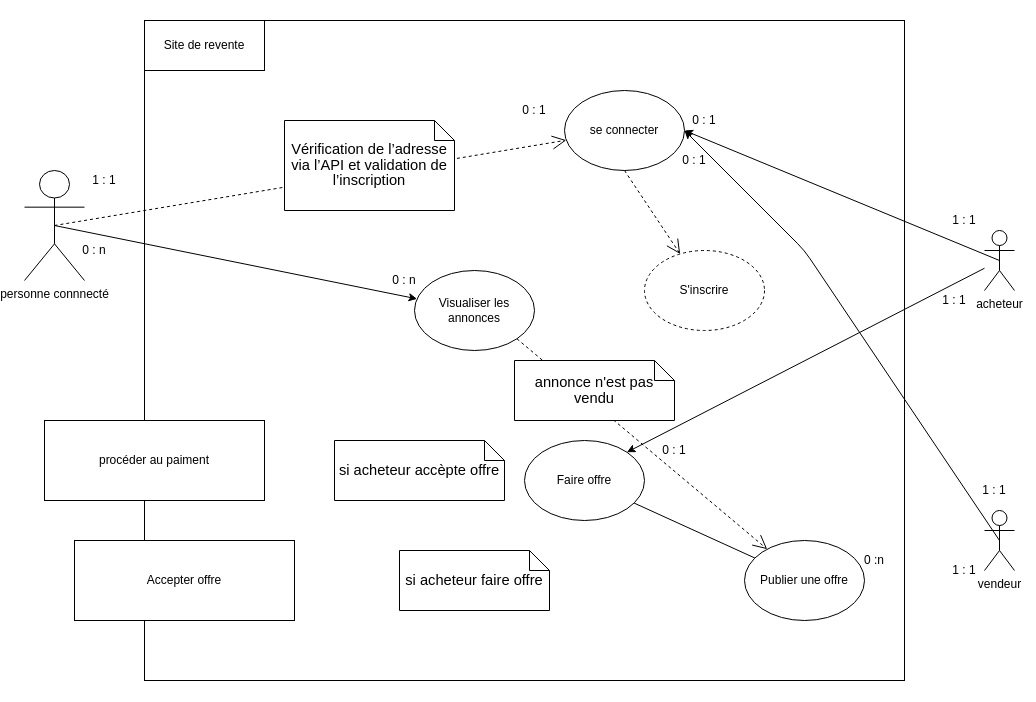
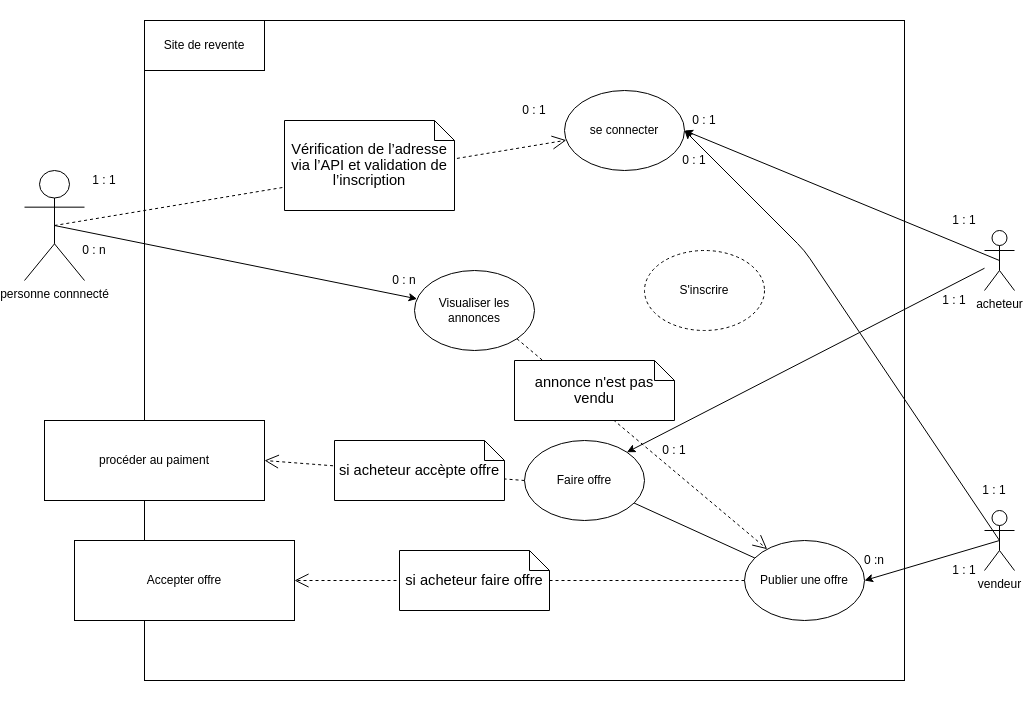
(652, 211) -> none
none -> (301, 463)
none -> (934, 560)
none -> (646, 581)
